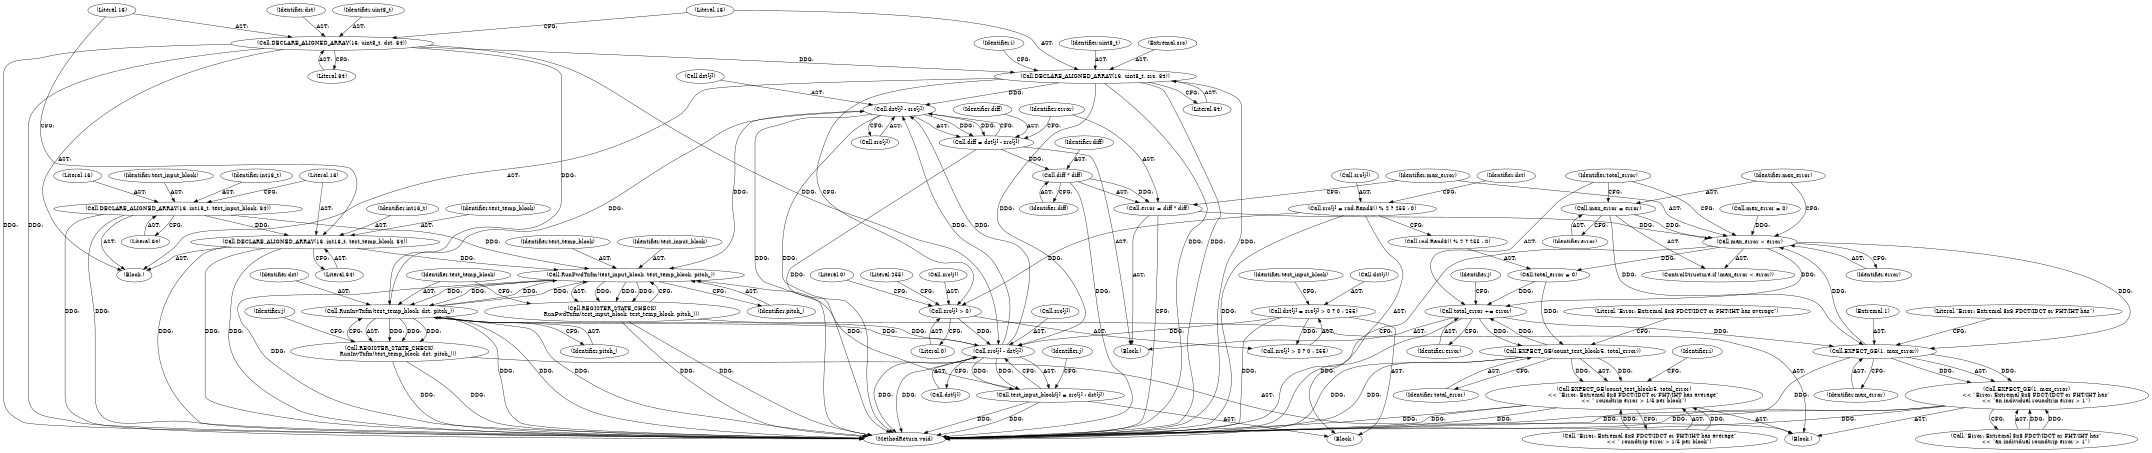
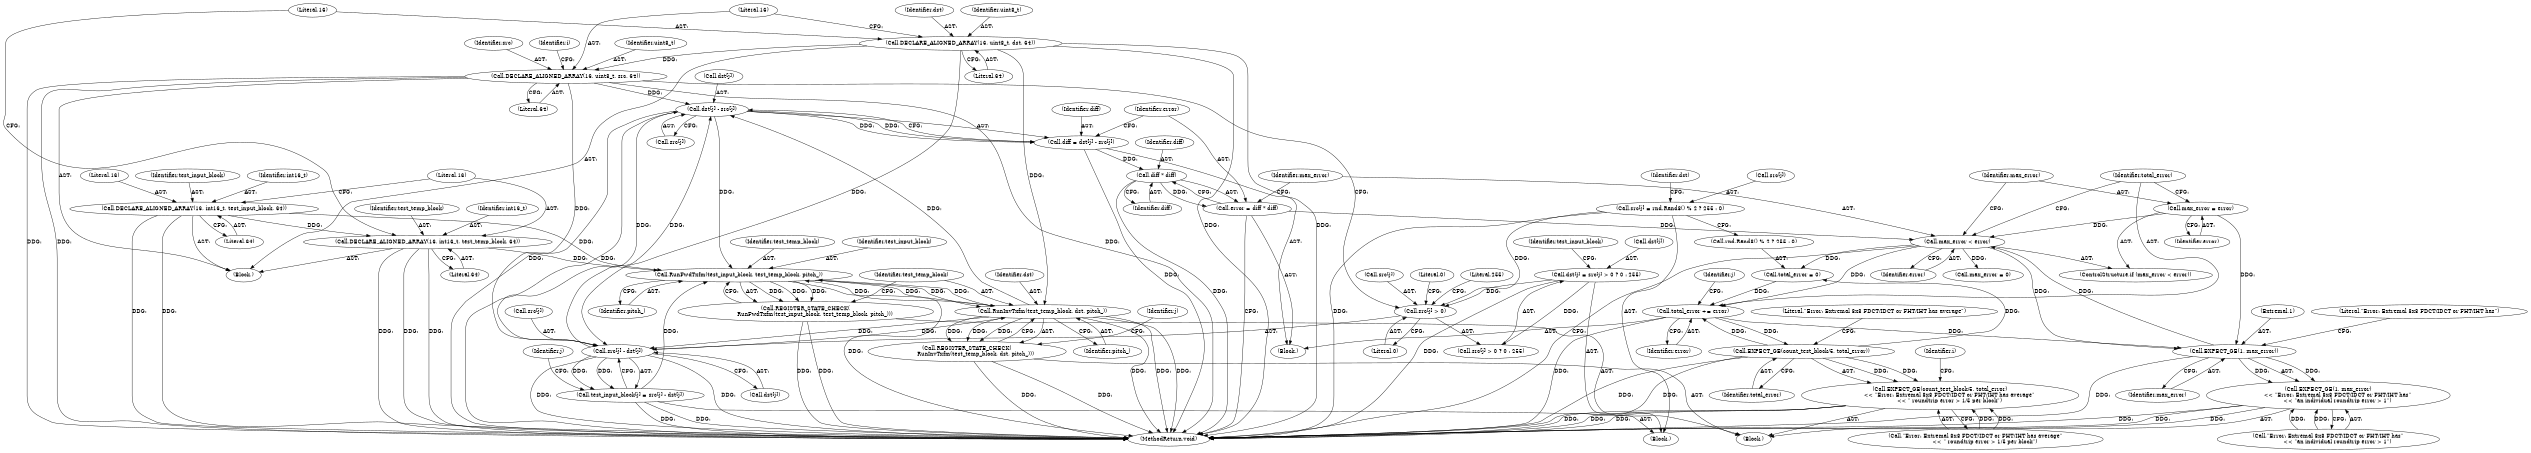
(1168, 43) -> (494, 43)
none -> (1198, 195)
(1756, 224) -> (1969, 257)
(1542, 315) -> (2004, 305)
(1150, 330) -> (1501, 286)
(985, 332) -> (1272, 332)
